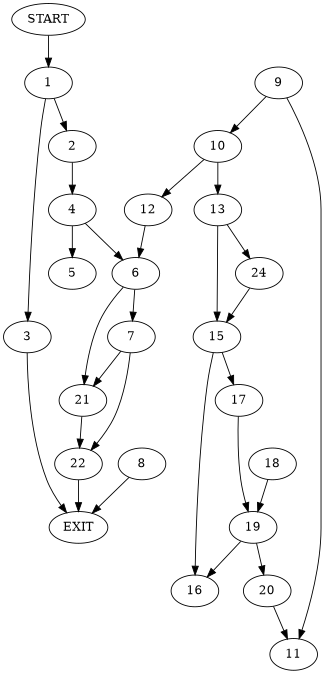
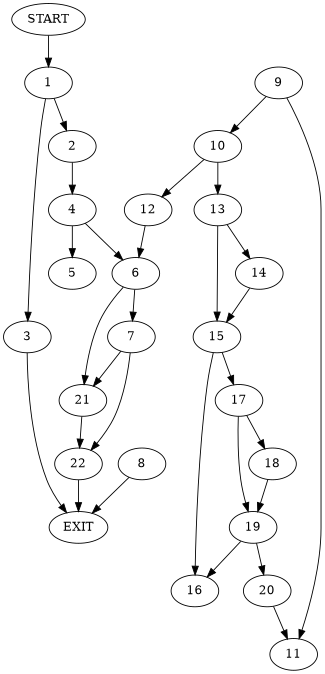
(259, 273) -> (259, 273)
none -> (254, 428)
